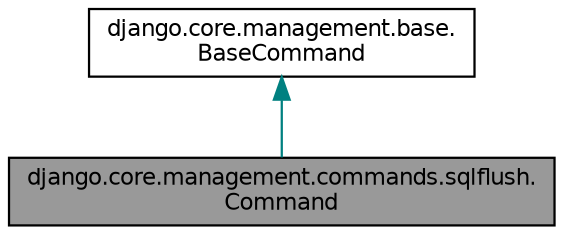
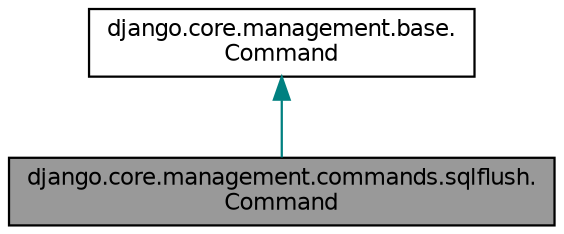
(282, 43) -> (282, 43)
